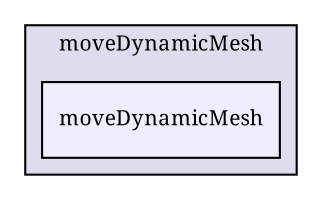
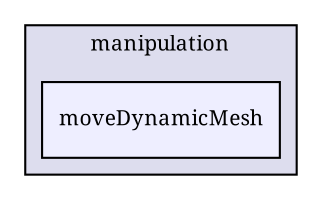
(161, 45) -> (161, 45)
